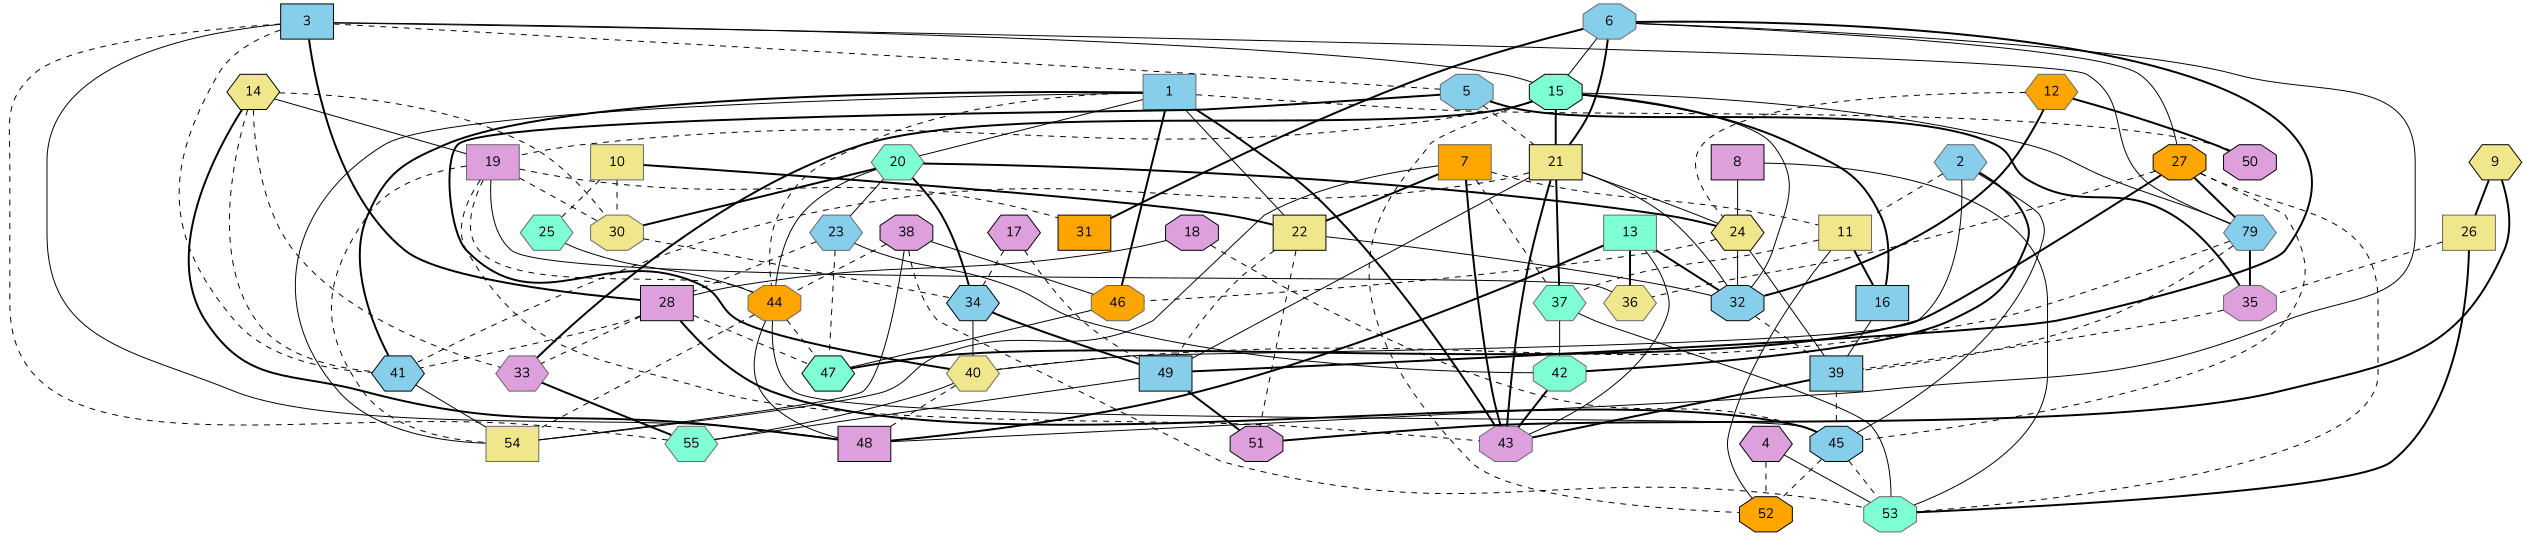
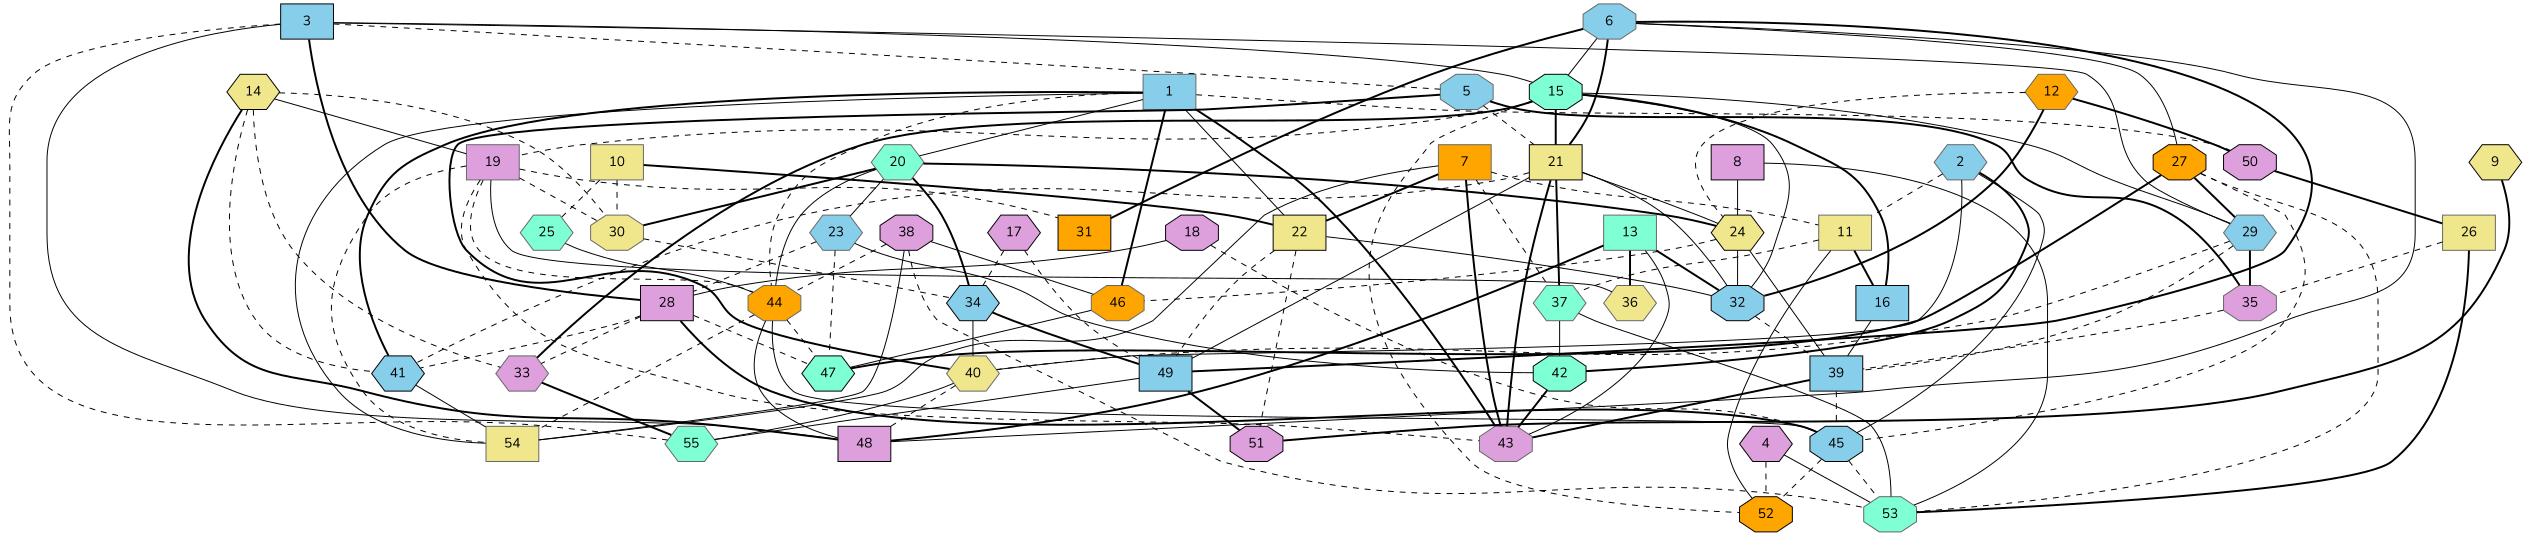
(2482, 198) -> (2358, 197)
(183, 225) -> none
(2250, 233) -> (2250, 233)
(1931, 237) -> none
(1560, 374) -> (1560, 374)
